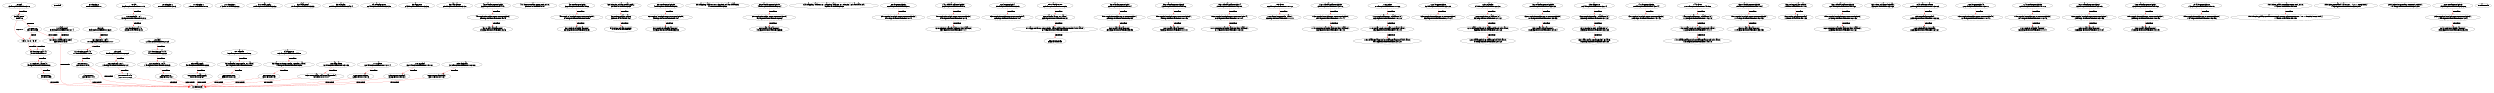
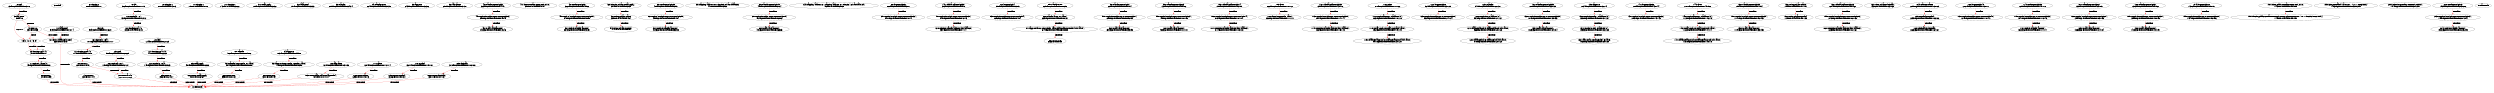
(33, 29) -> (33, 29)
(136, 84) -> (104, 69)
